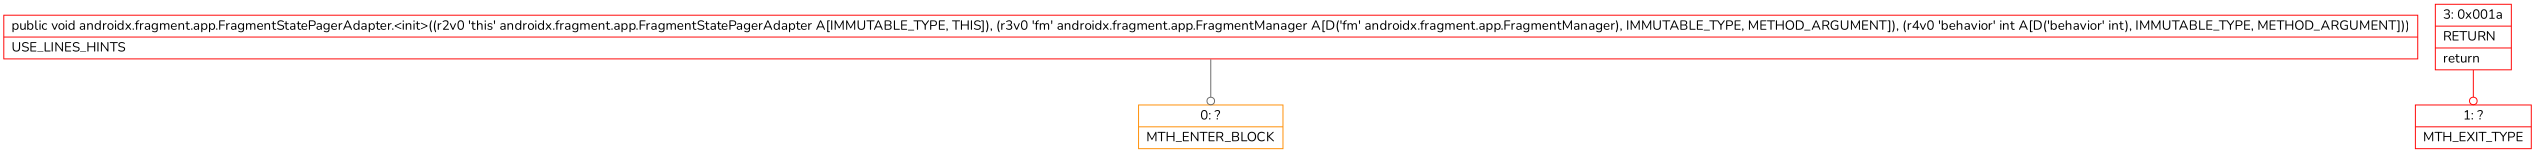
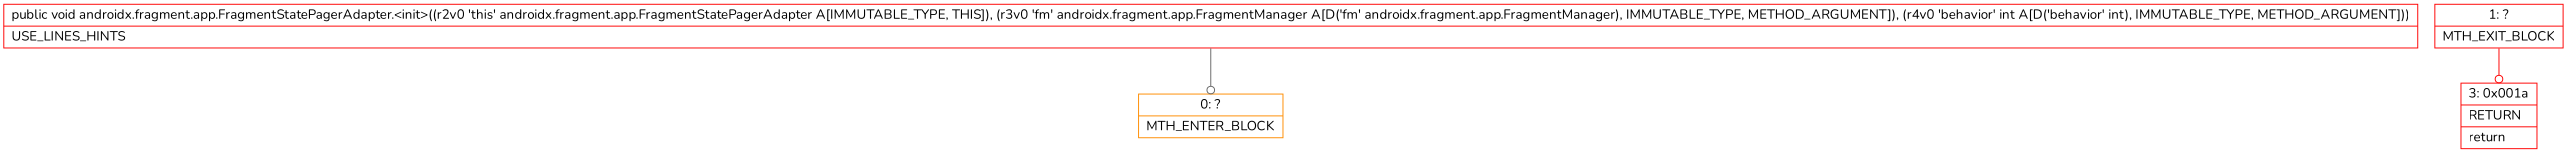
(2473, 84) -> (2499, 62)
(2473, 137) -> (2499, 37)
